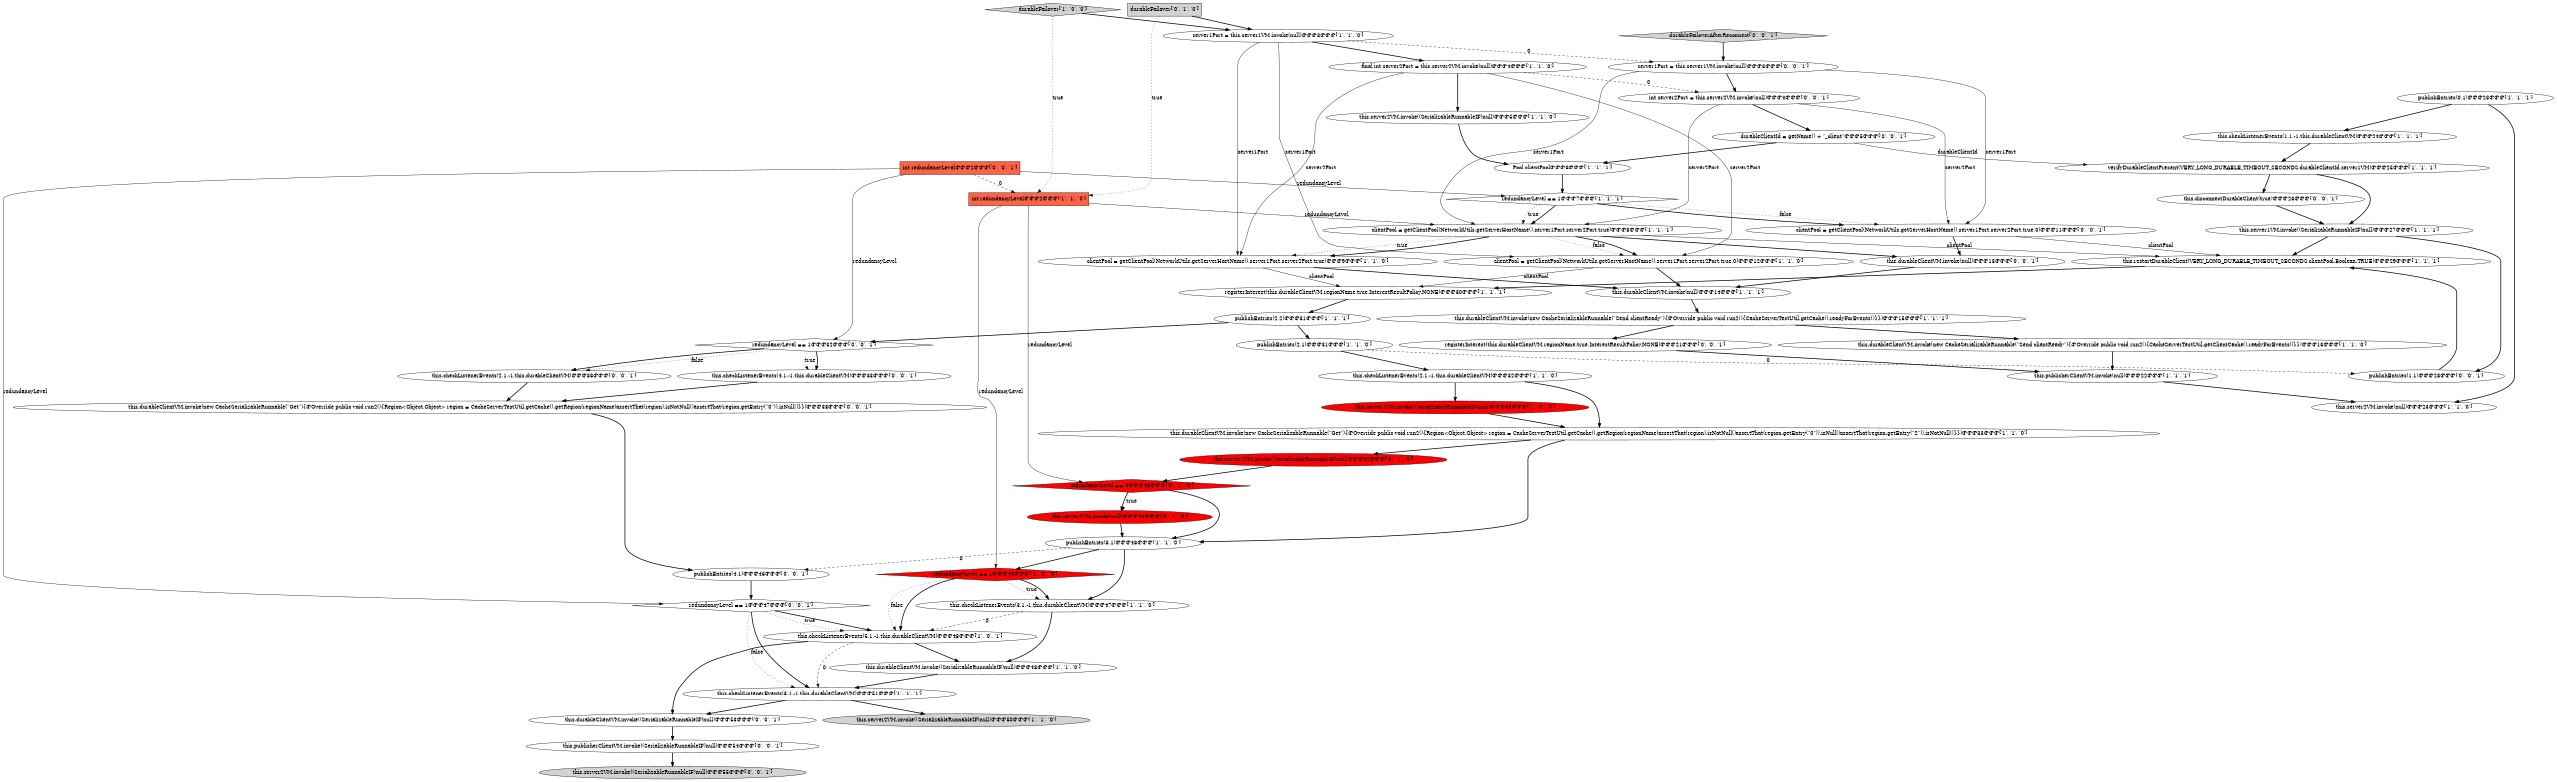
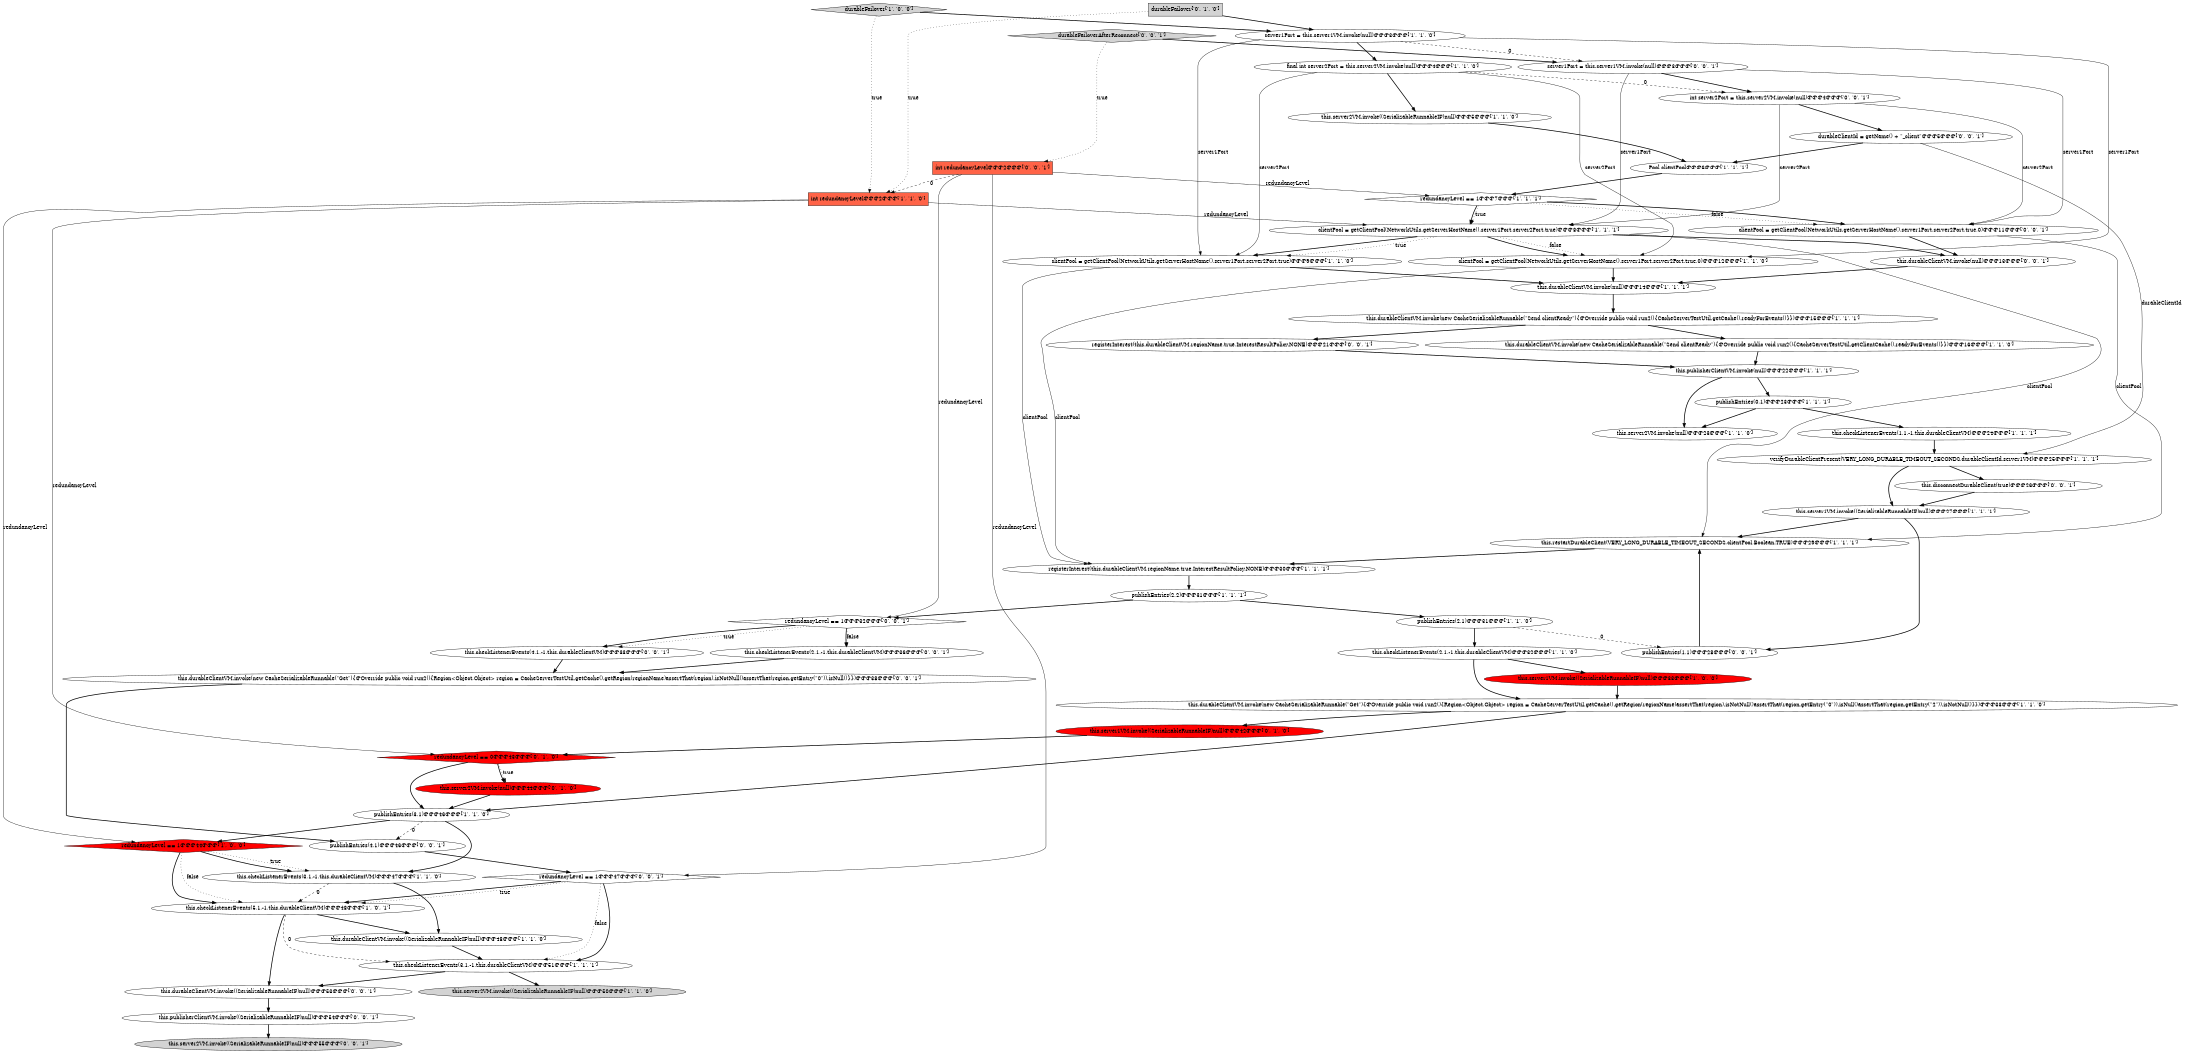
none -> (1097, 117)
none -> (1762, 385)
